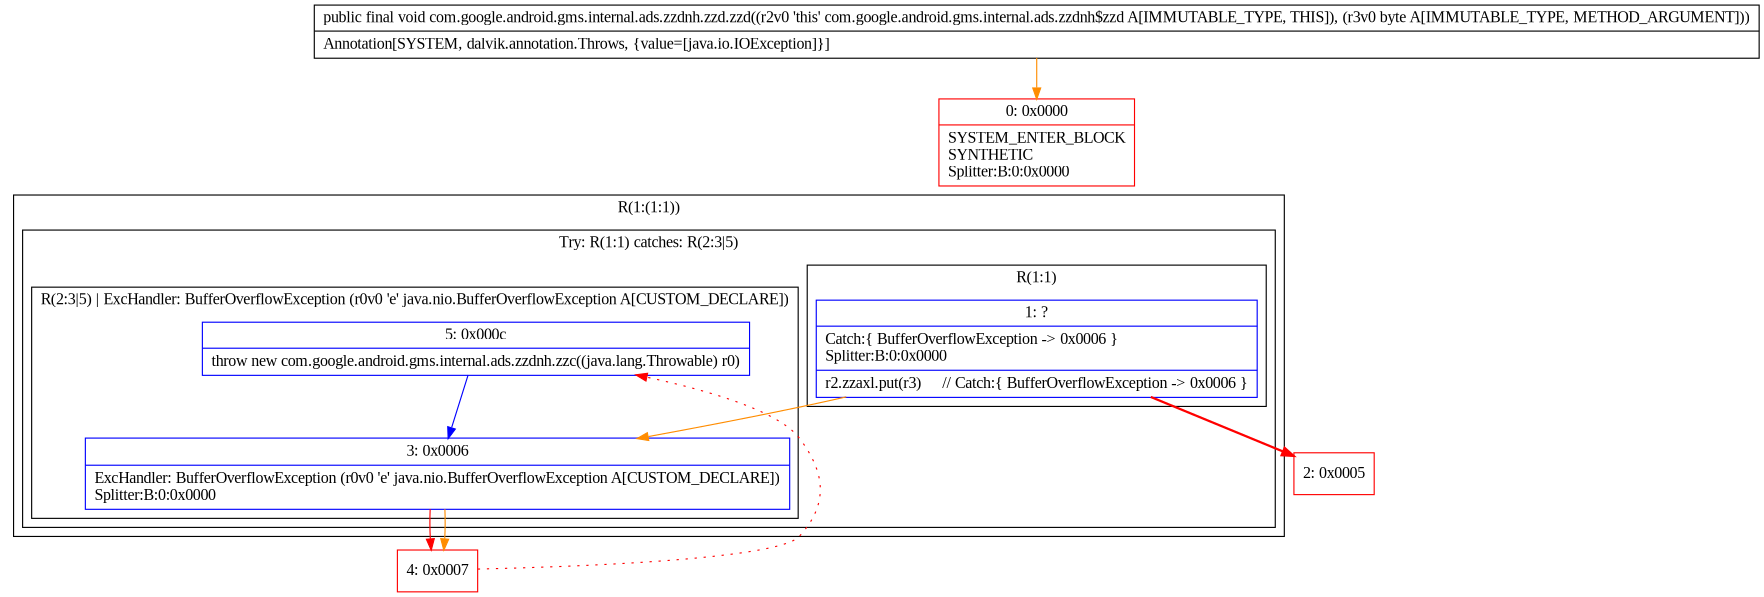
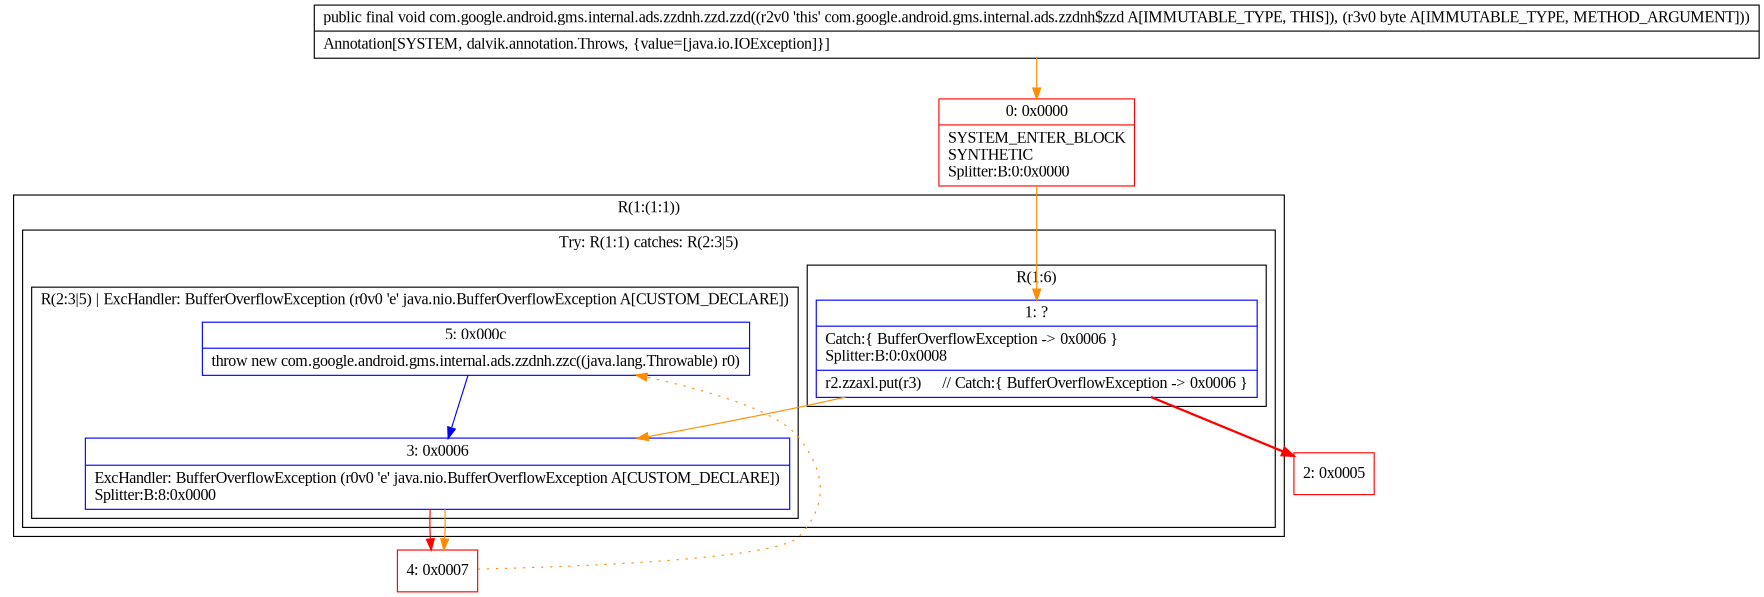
none -> (1037, 237)
(1037, 278) -> (1037, 278)
(886, 356) -> (886, 356)
(155, 495) -> (155, 495)
(777, 546) -> (777, 546)
